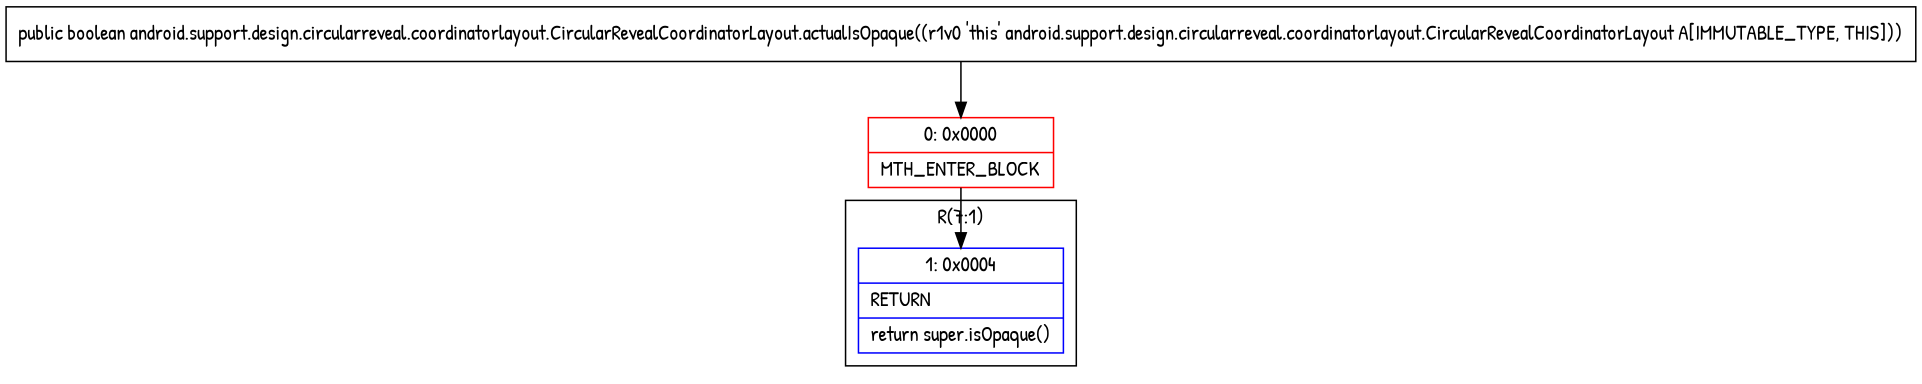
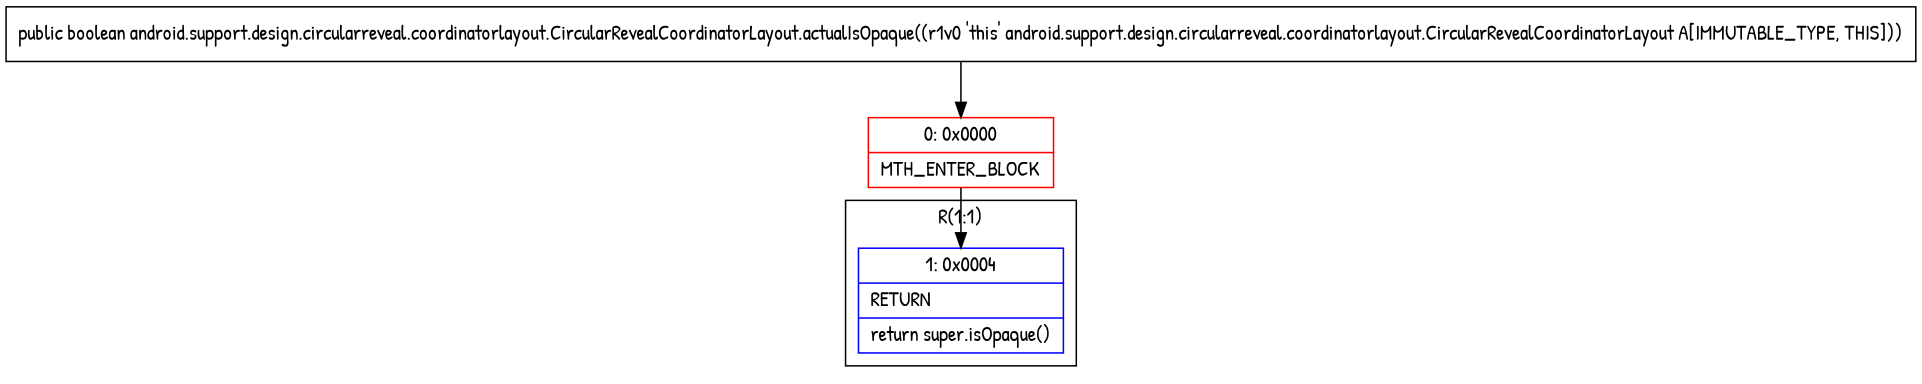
(961, 218) -> (961, 218)
